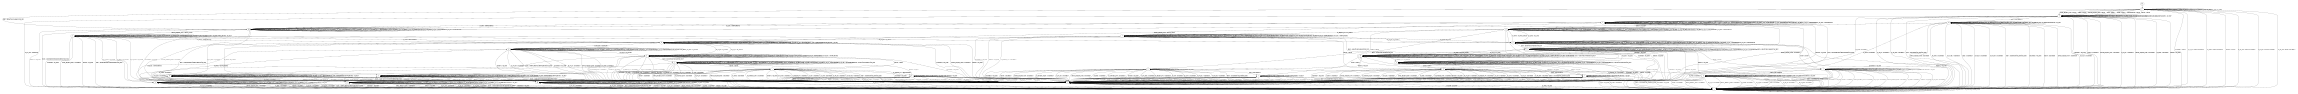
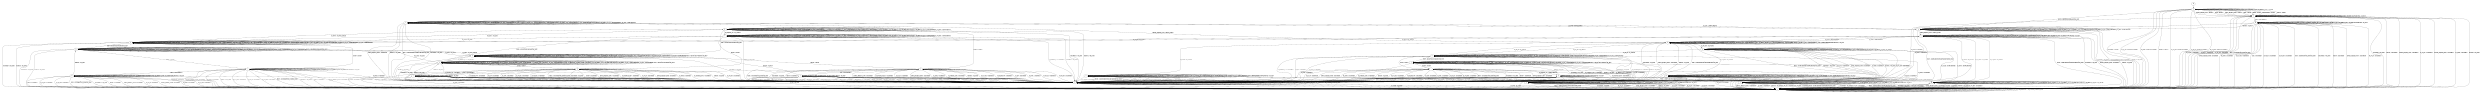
(1394, 66) -> (661, 54)
